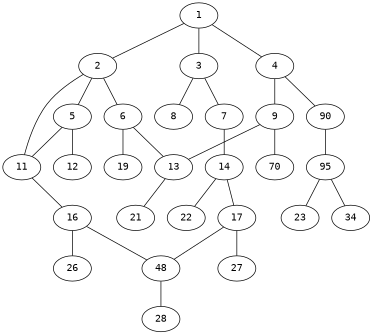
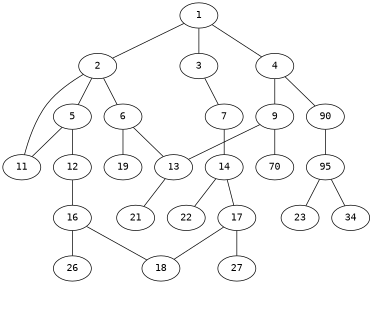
(174, 117) -> none
(47, 192) -> (72, 193)
(161, 268) -> (161, 268)
(161, 319) -> none
